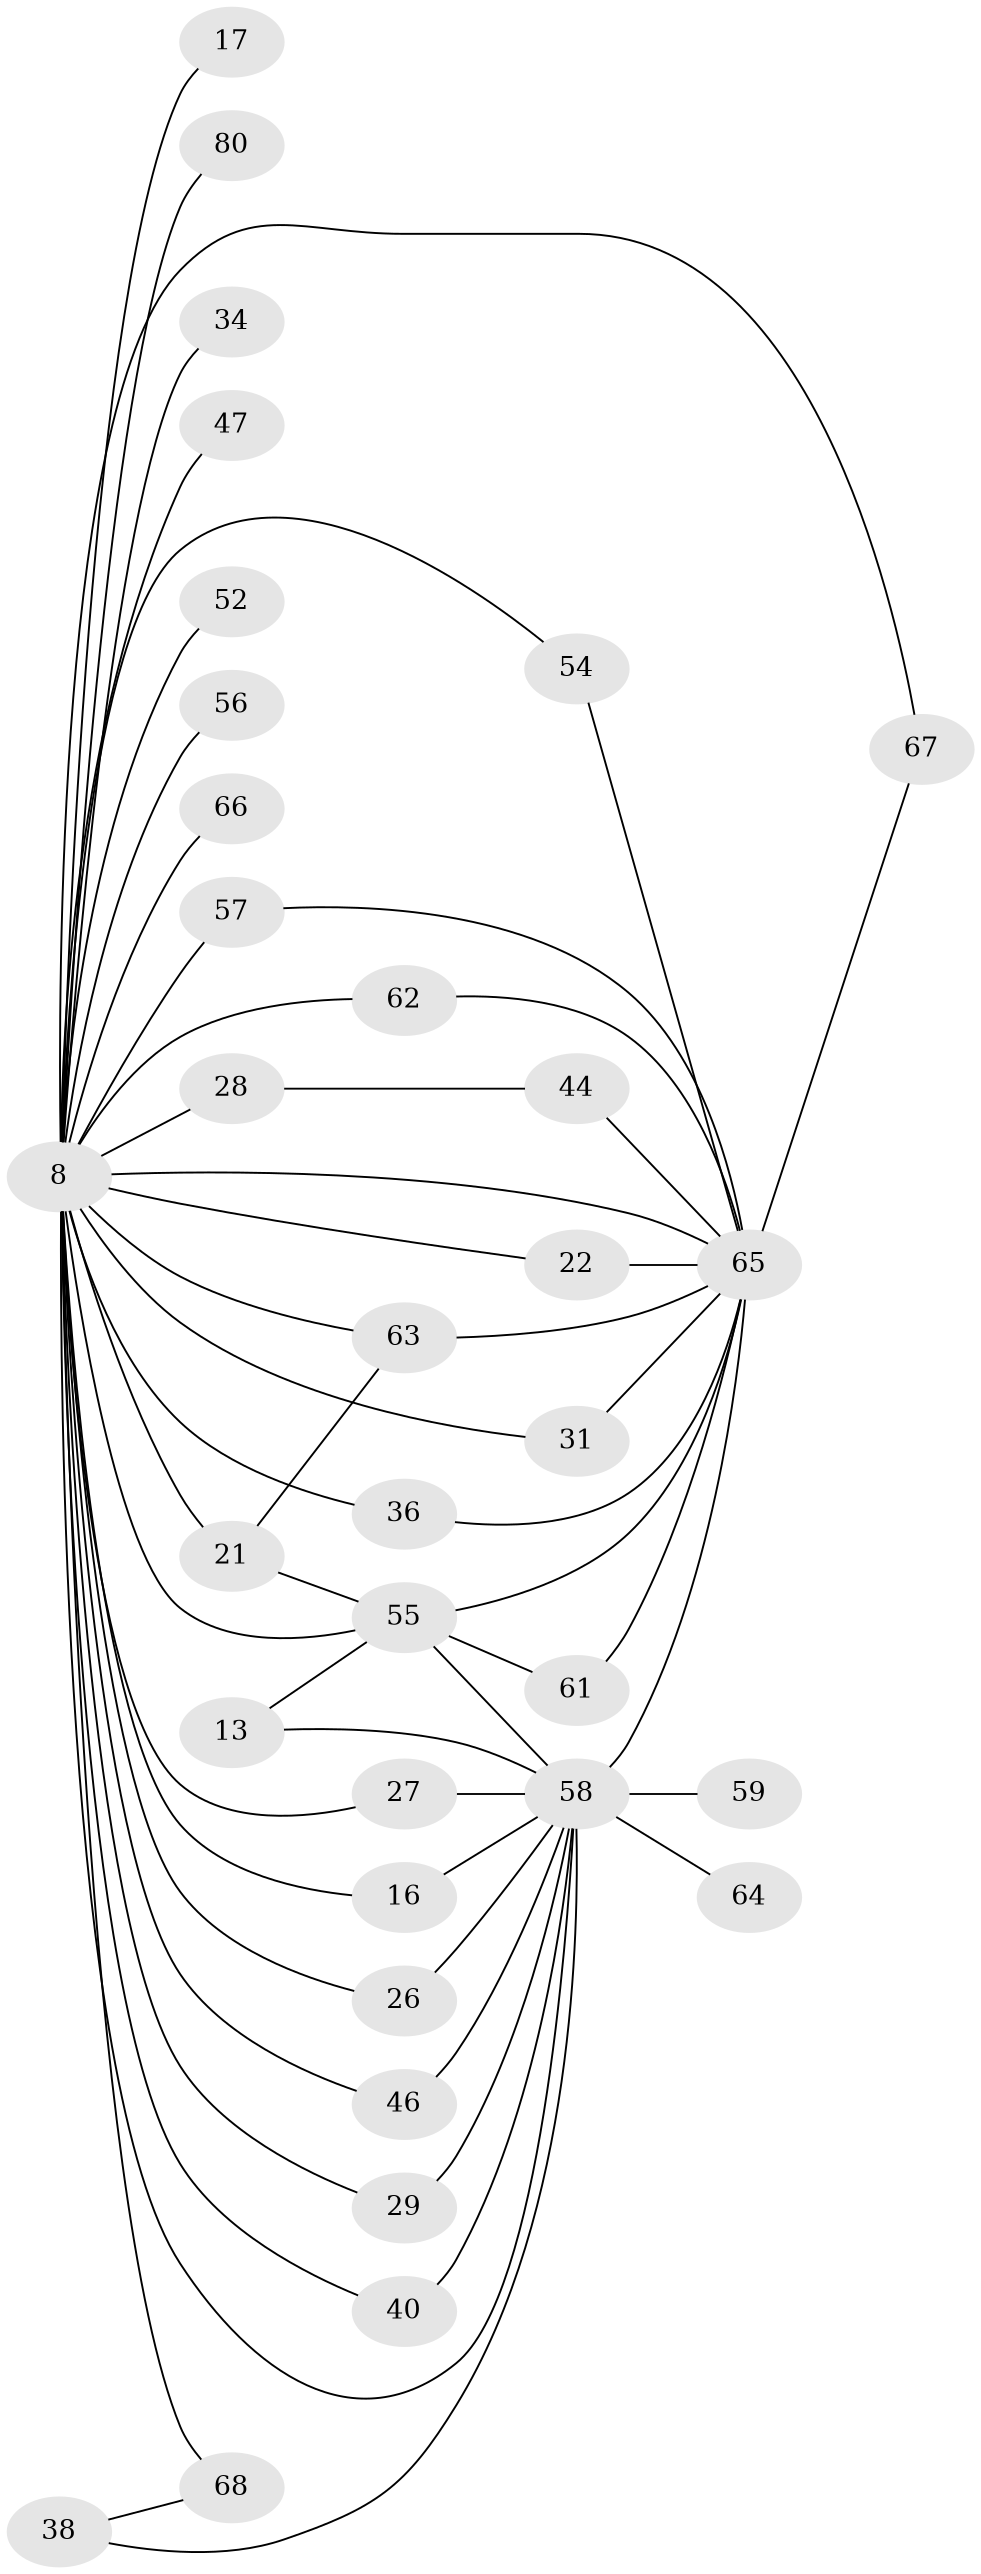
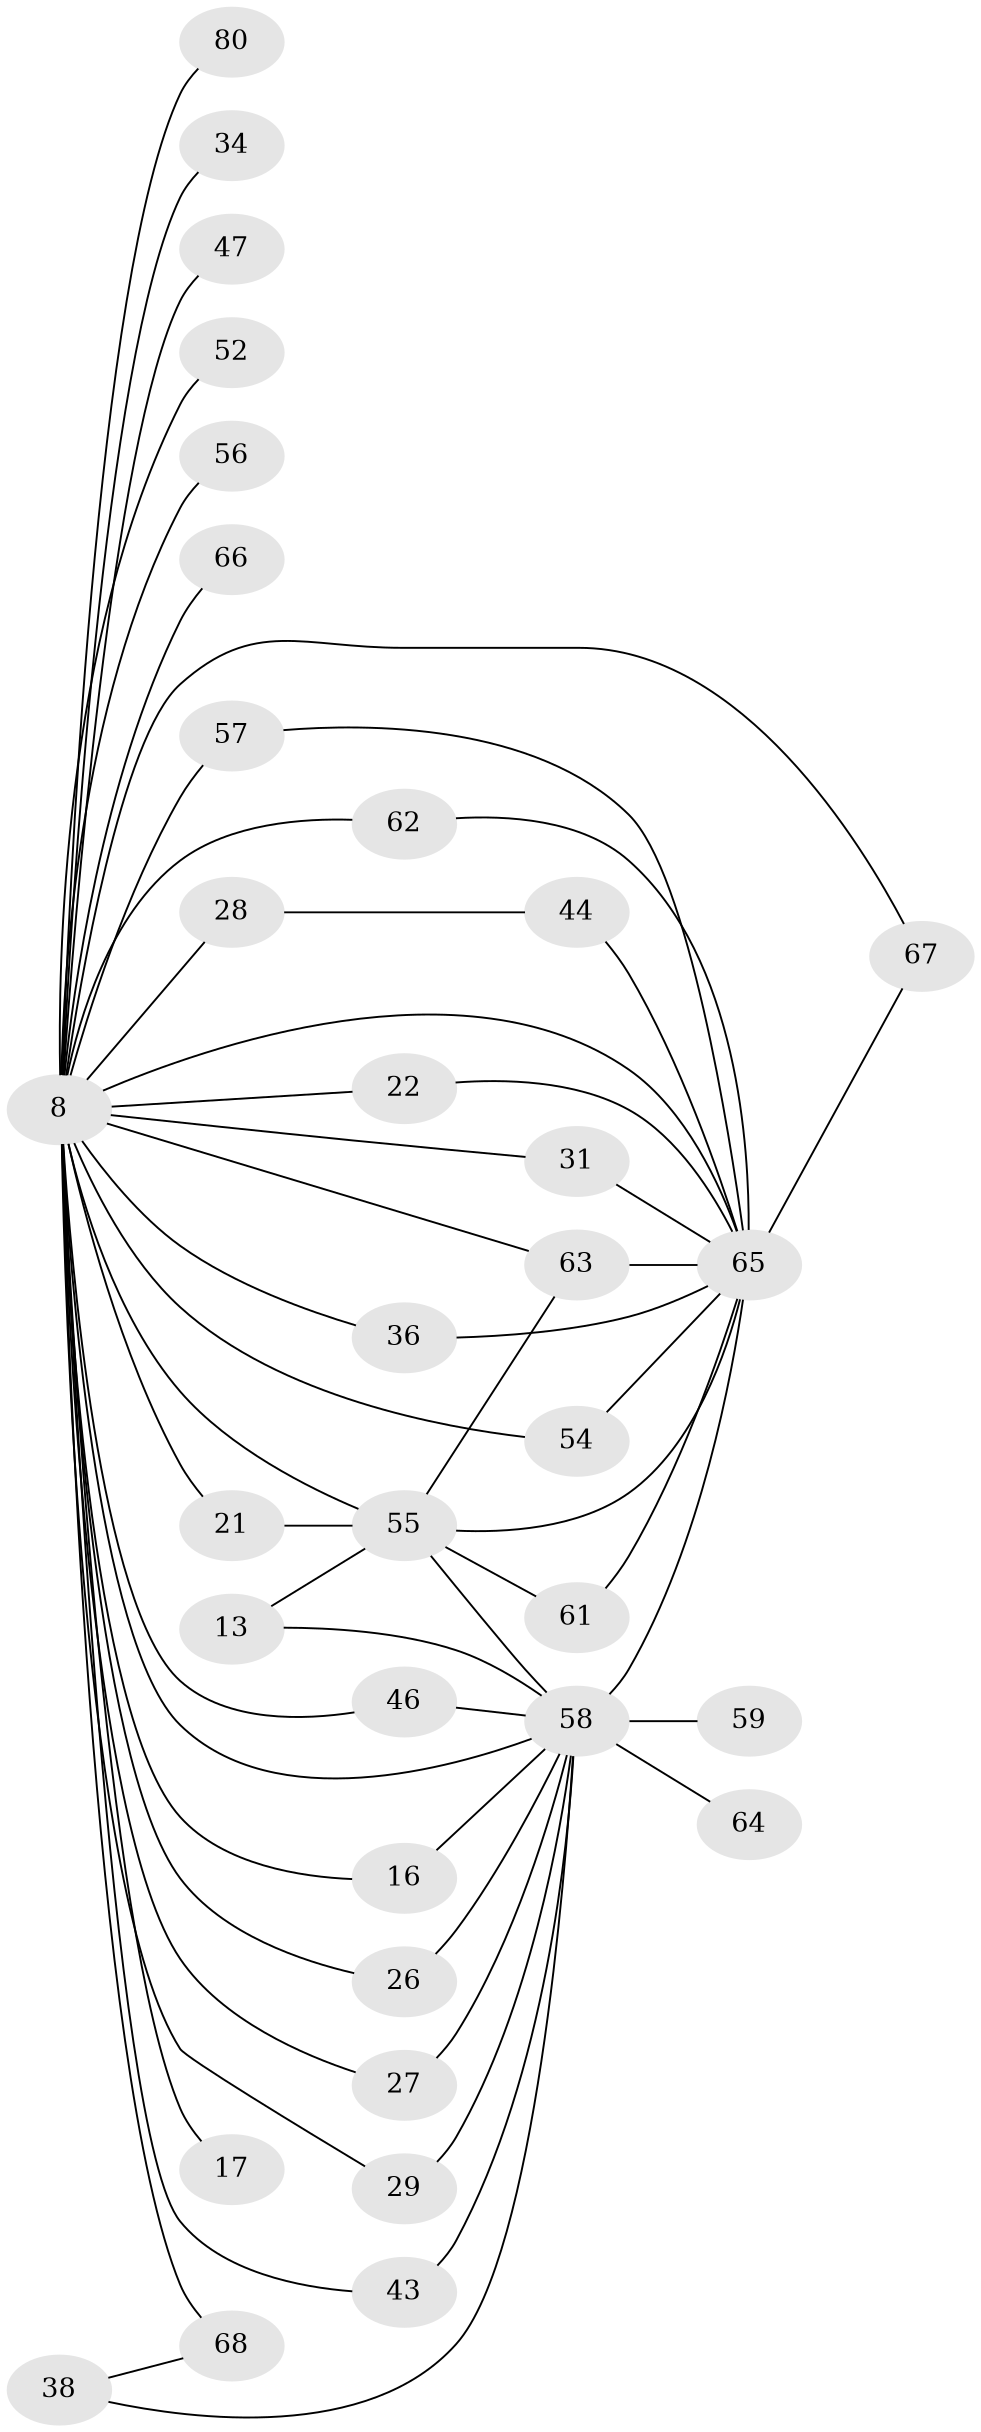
(318, 1447) -> (491, 1395)
(404, 2312) -> (404, 2292)
